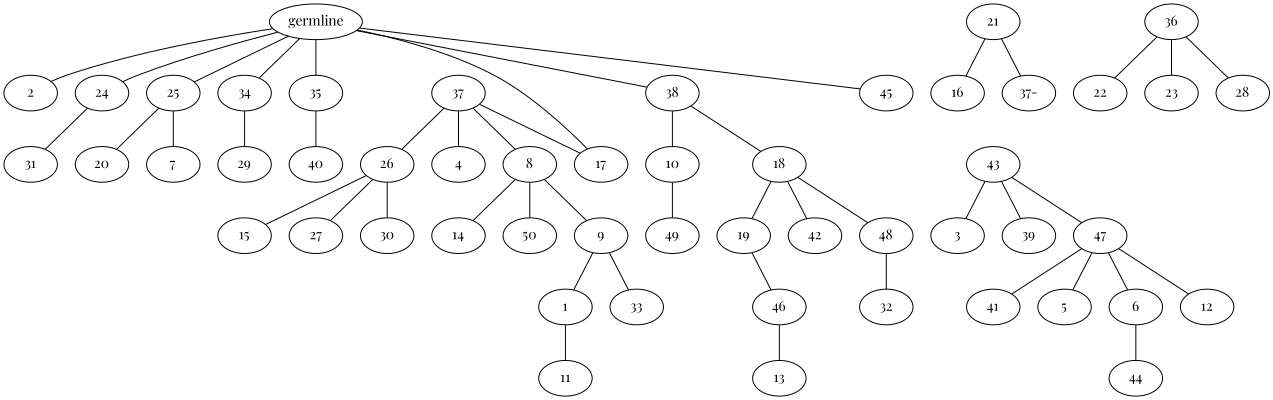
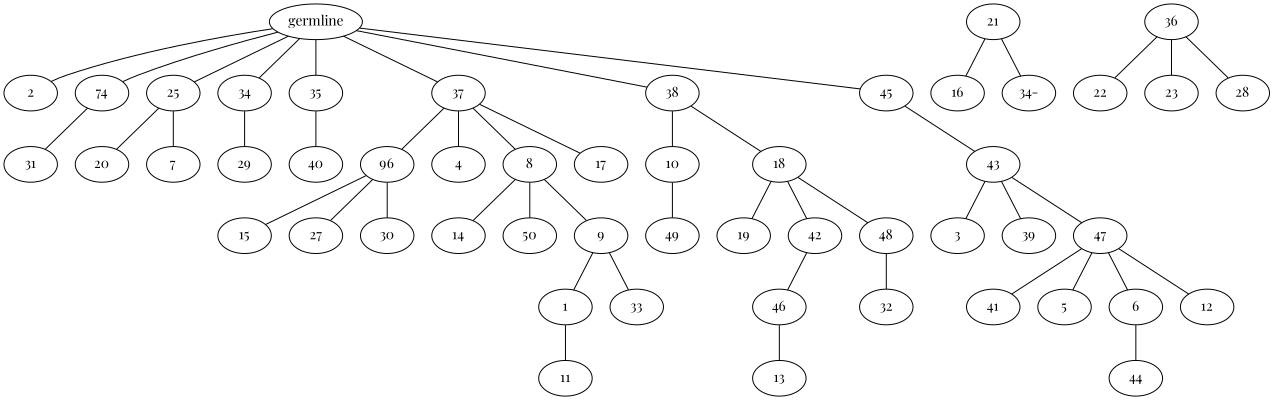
(483, 70) -> (390, 59)
(102, 93) -> (102, 93)
(1029, 93) -> (1029, 93)
none -> (940, 129)
(387, 164) -> (387, 164)
(762, 271) -> (797, 271)
